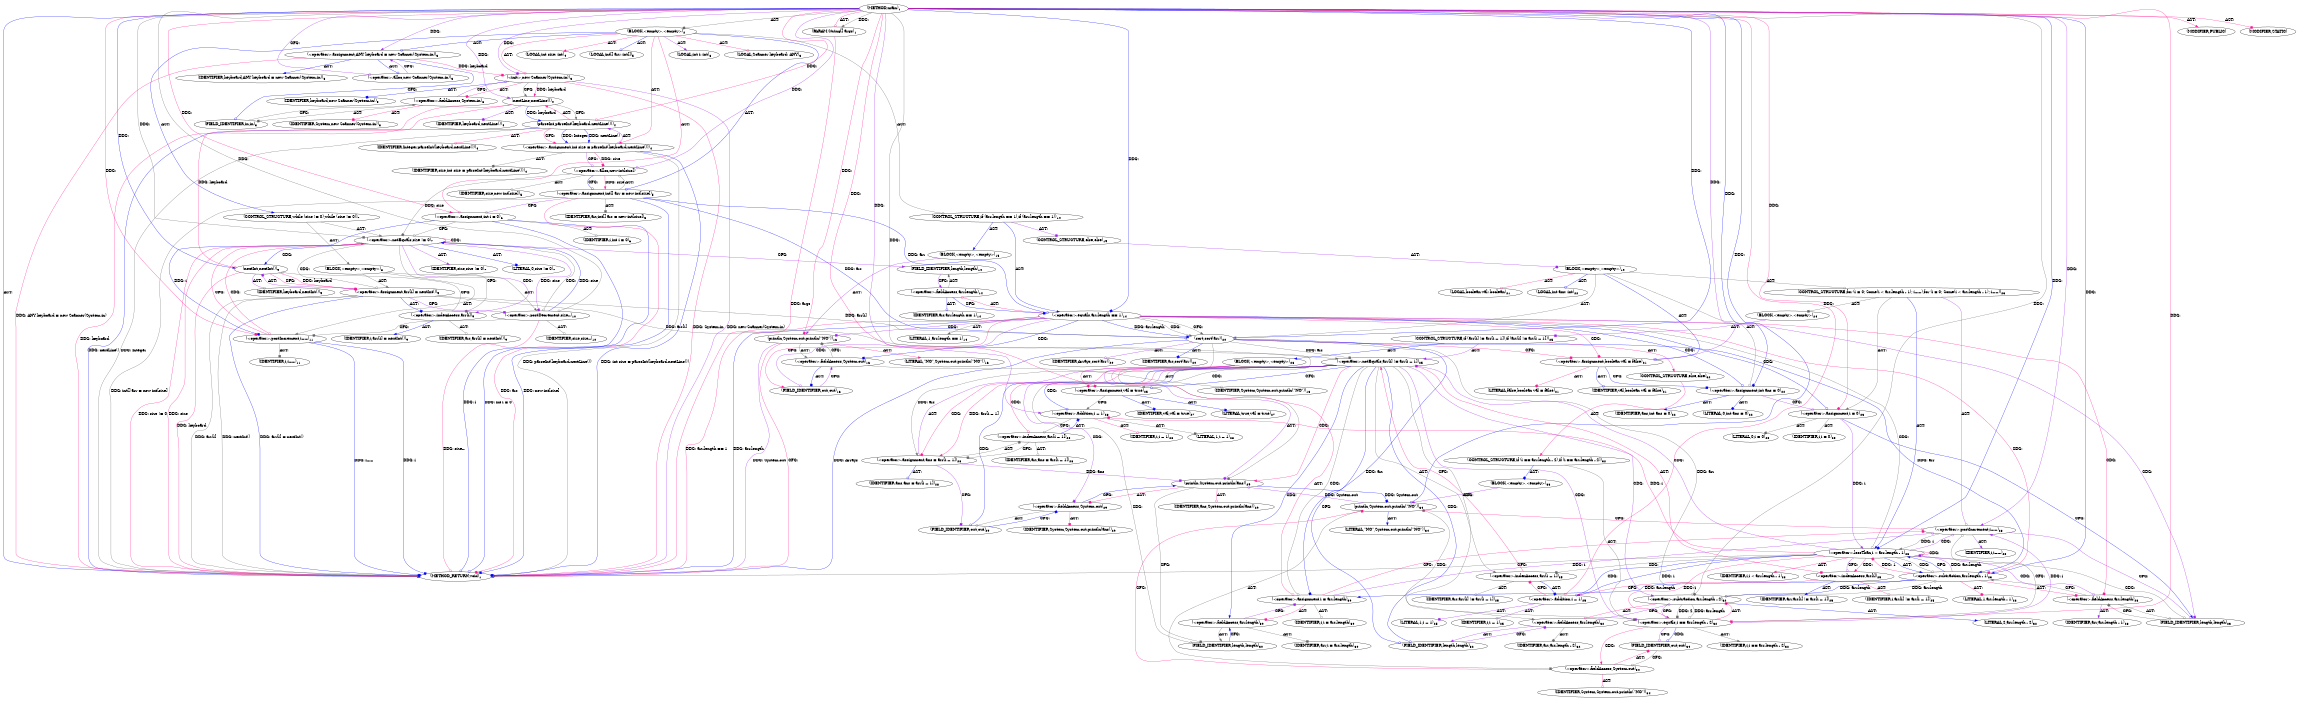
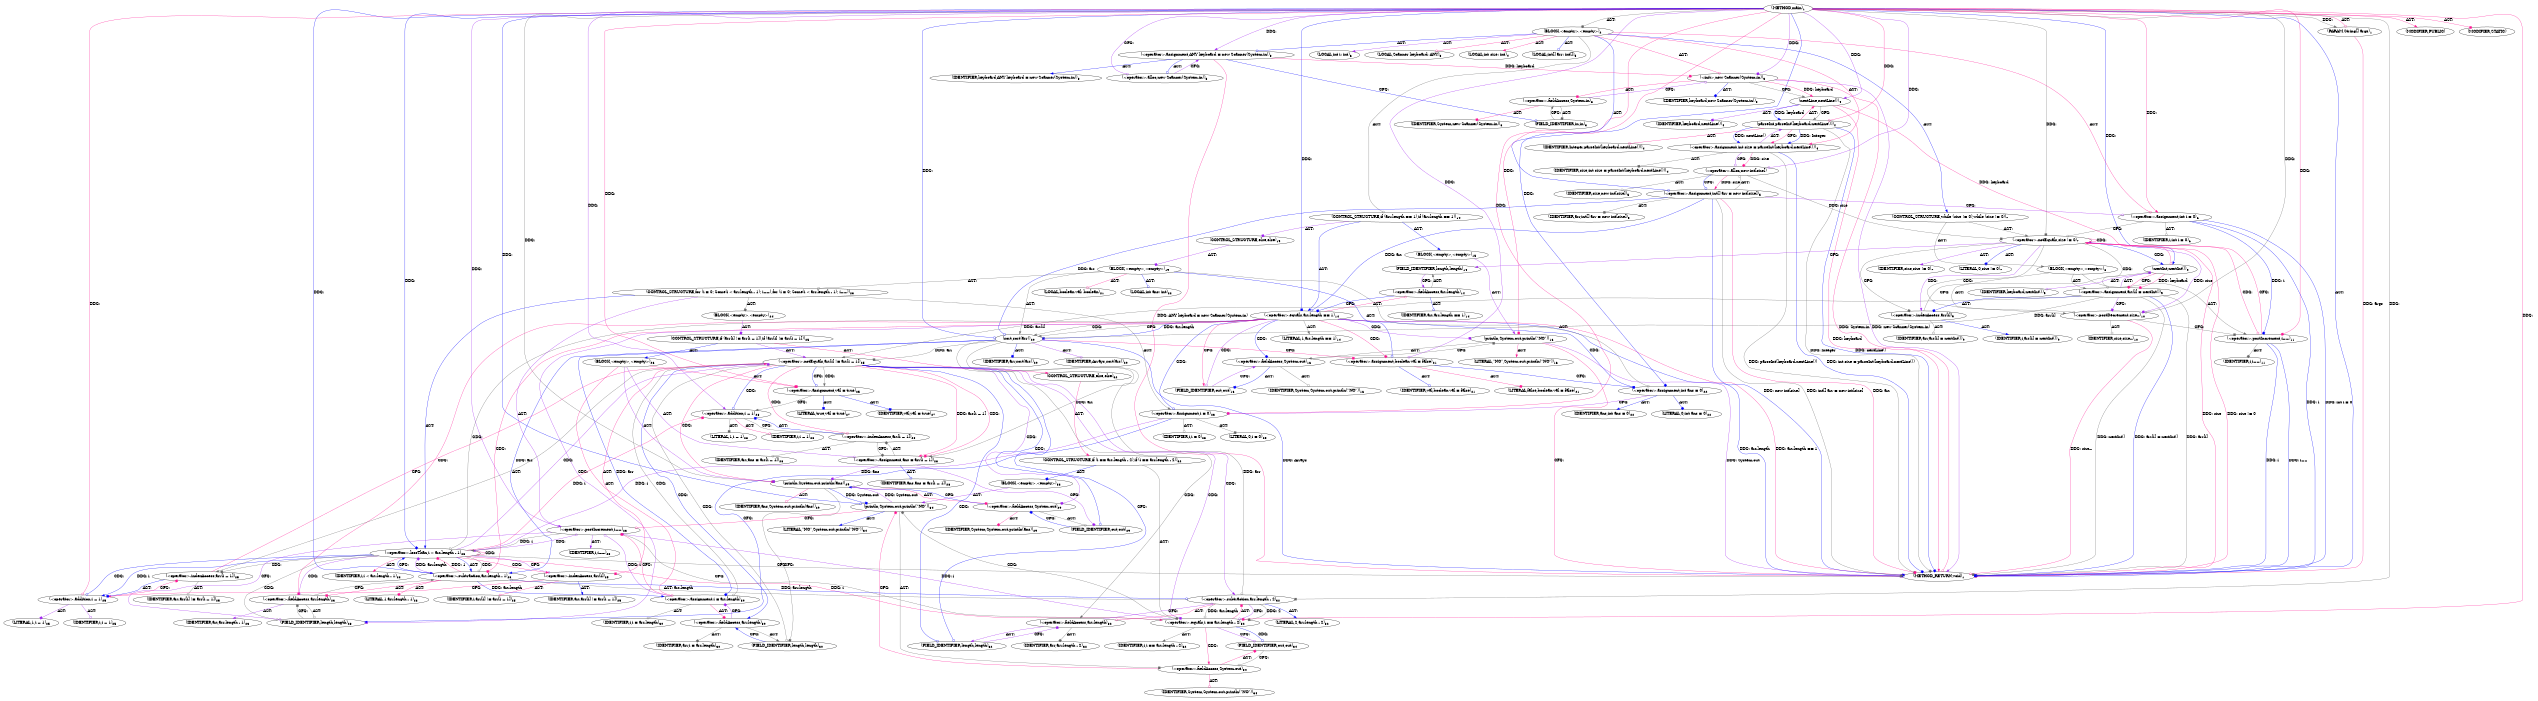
(553, 250) -> none
(179, 519) -> none
(1927, 588) -> (679, 588)
